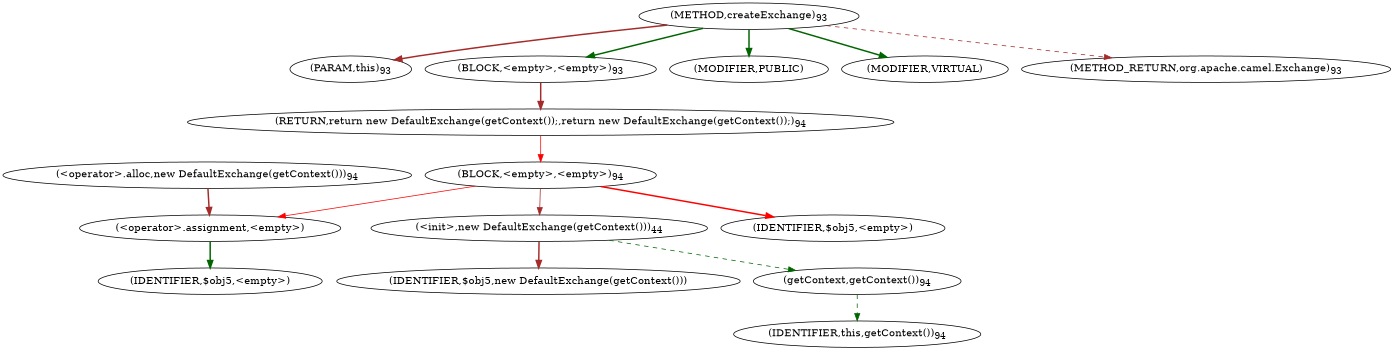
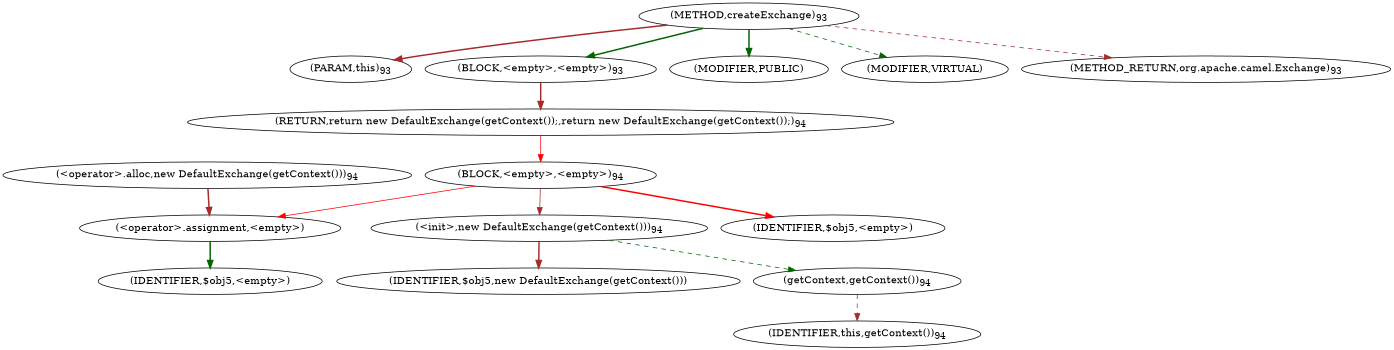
(834, 42) -> (834, 42)
(657, 227) -> (657, 227)
(857, 304) -> (857, 304)
